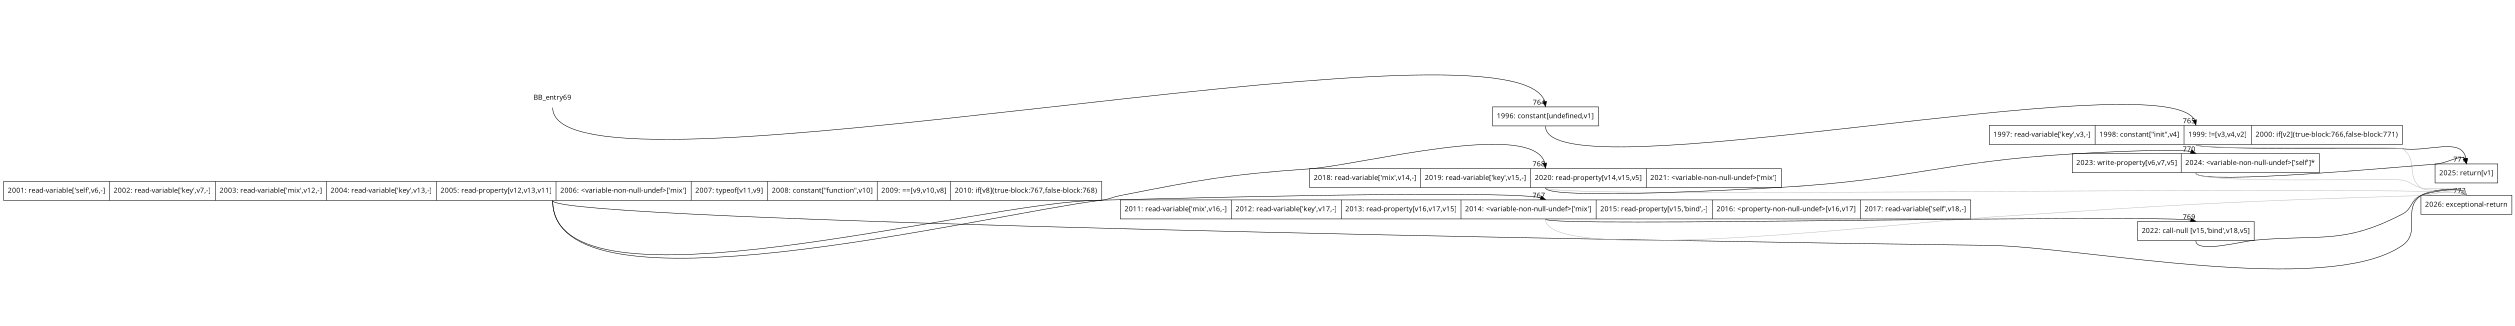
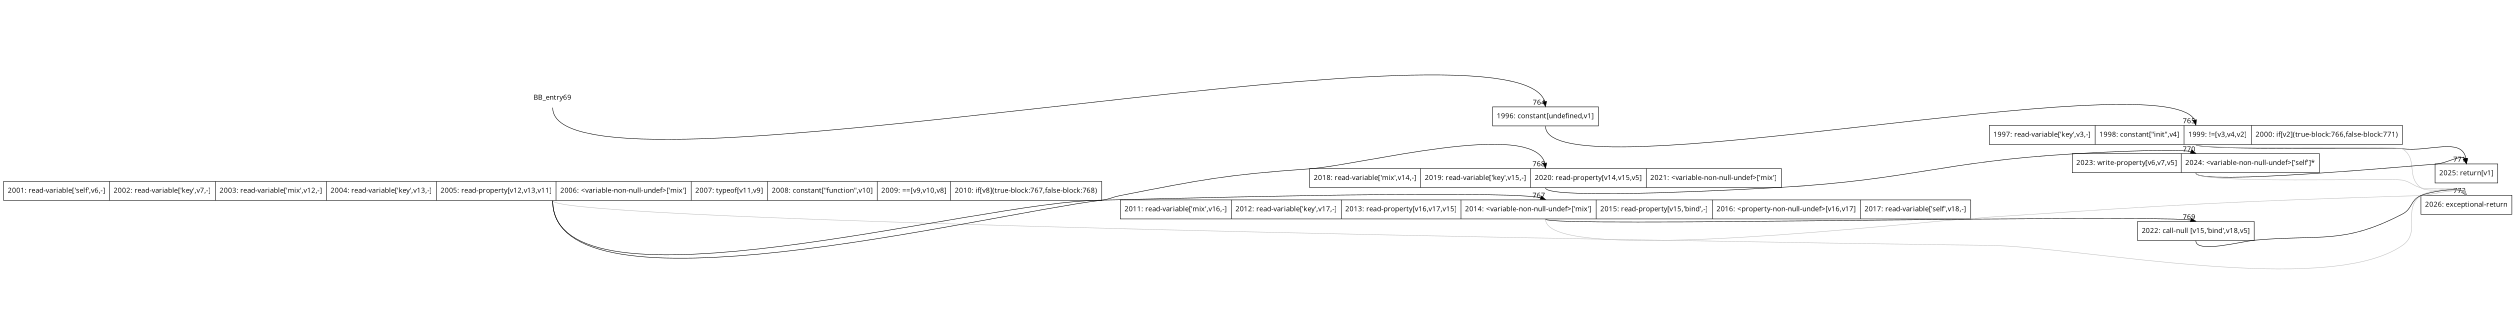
(2003, 191) -> none
(1529, 238) -> (1529, 238)
